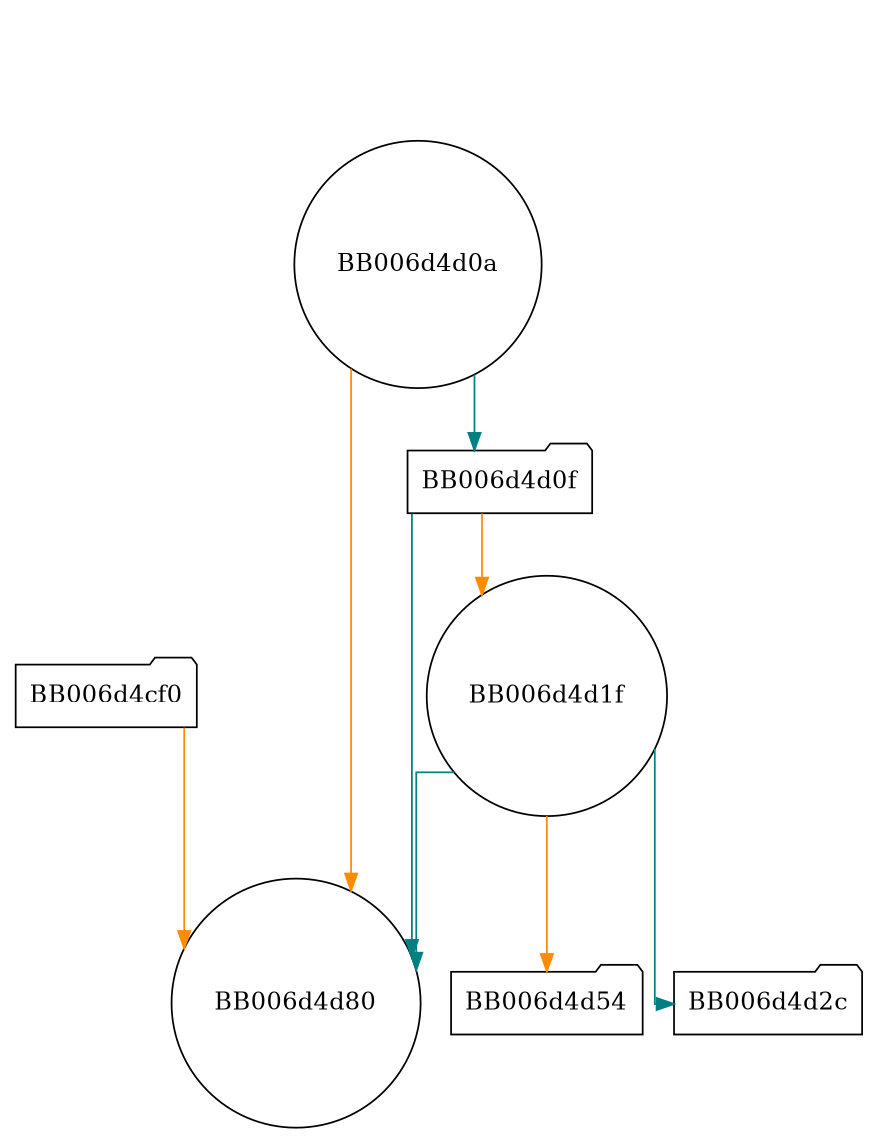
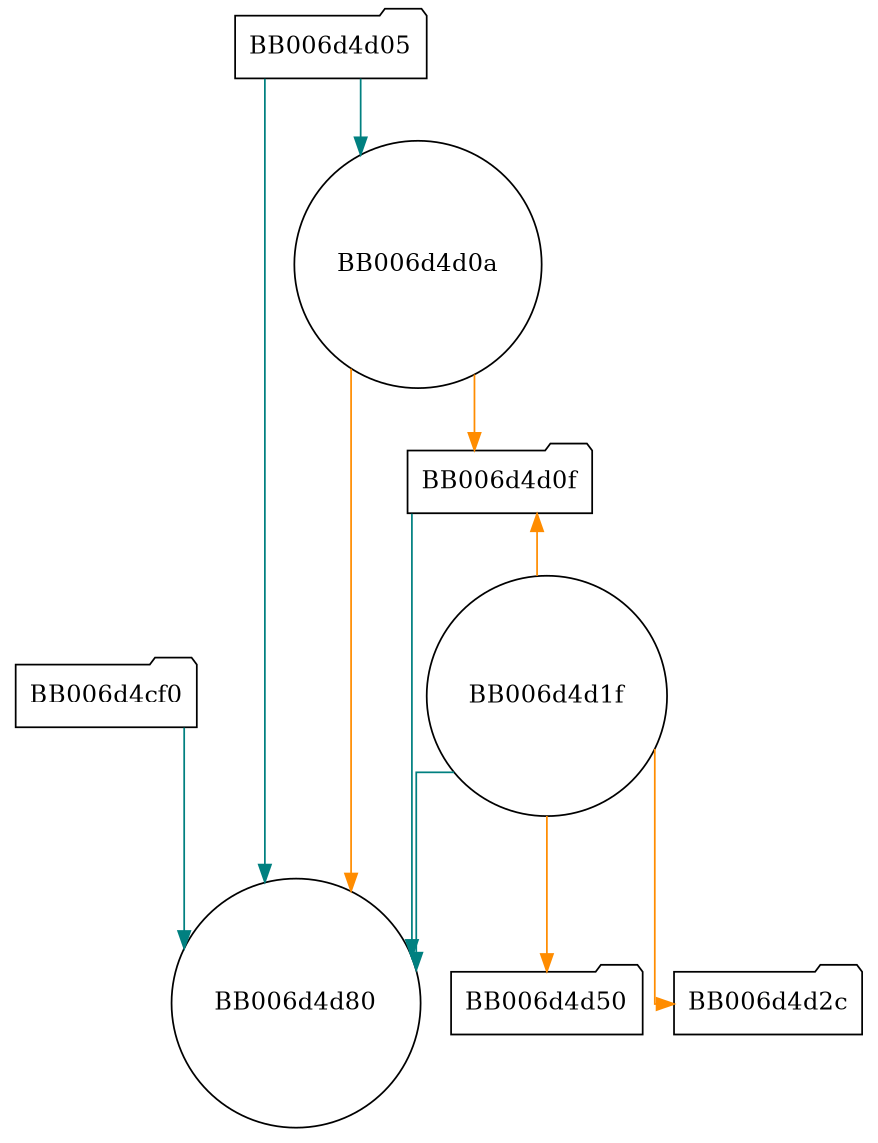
none -> (331, 47)
(474, 404) -> (474, 404)
(482, 546) -> (537, 554)
(184, 829) -> (184, 829)
(655, 877) -> (655, 877)
(547, 1003) -> (547, 1003)
